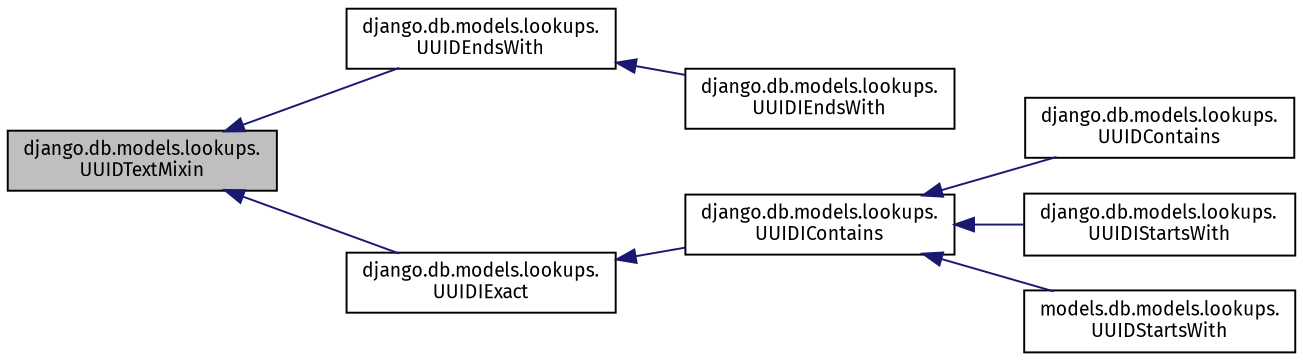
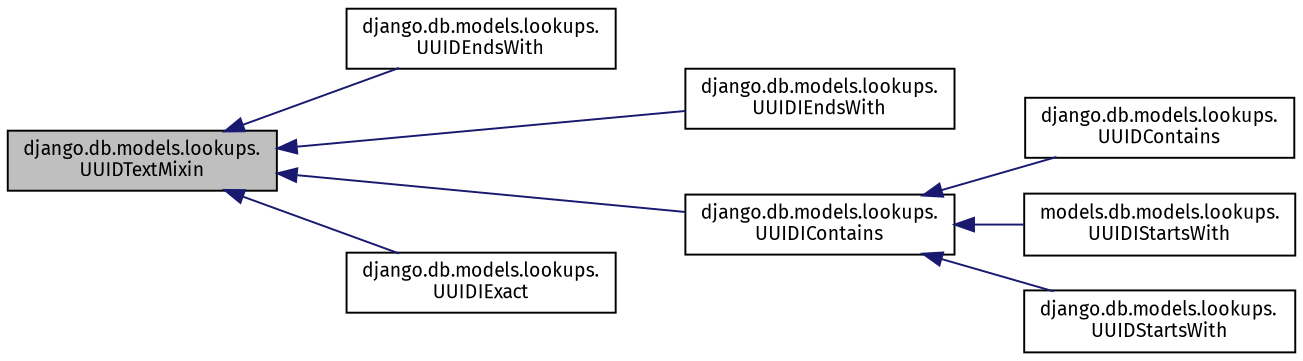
(660, 70) -> (491, 129)
(1160, 225) -> (1160, 225)
(660, 252) -> (491, 194)
(1160, 321) -> (1160, 321)
